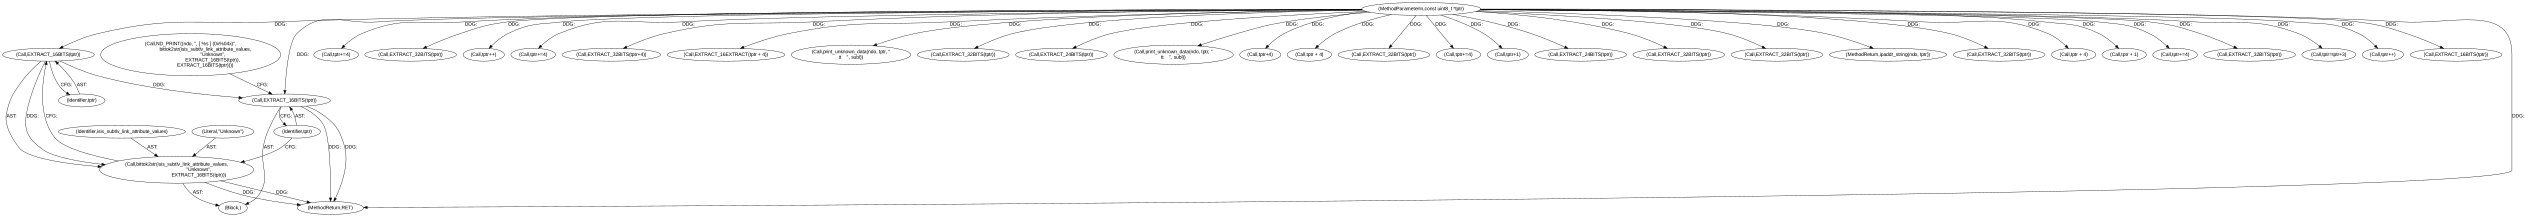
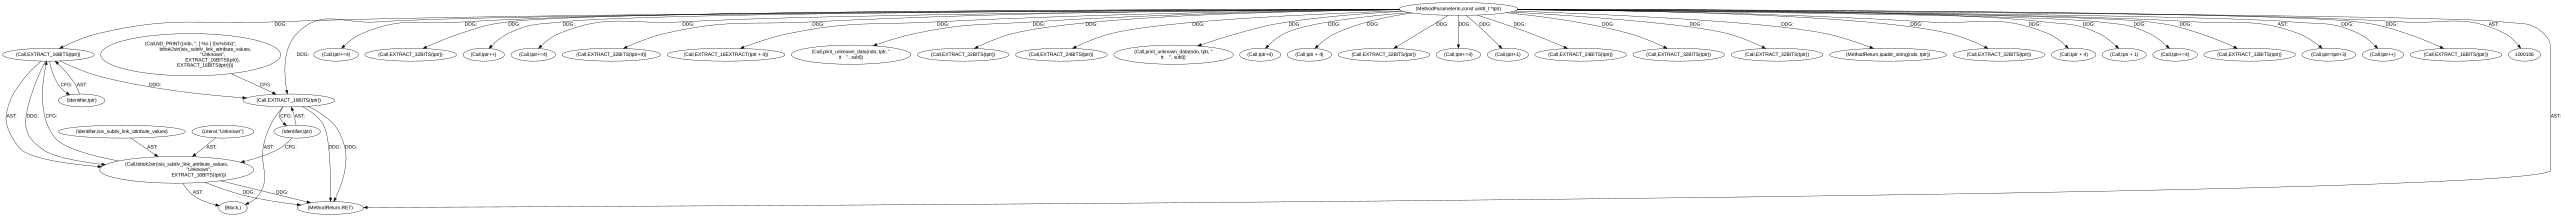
(2285, 25) -> (2283, 25)
none -> (2524, 55)
(2519, 116) -> (2557, 116)
